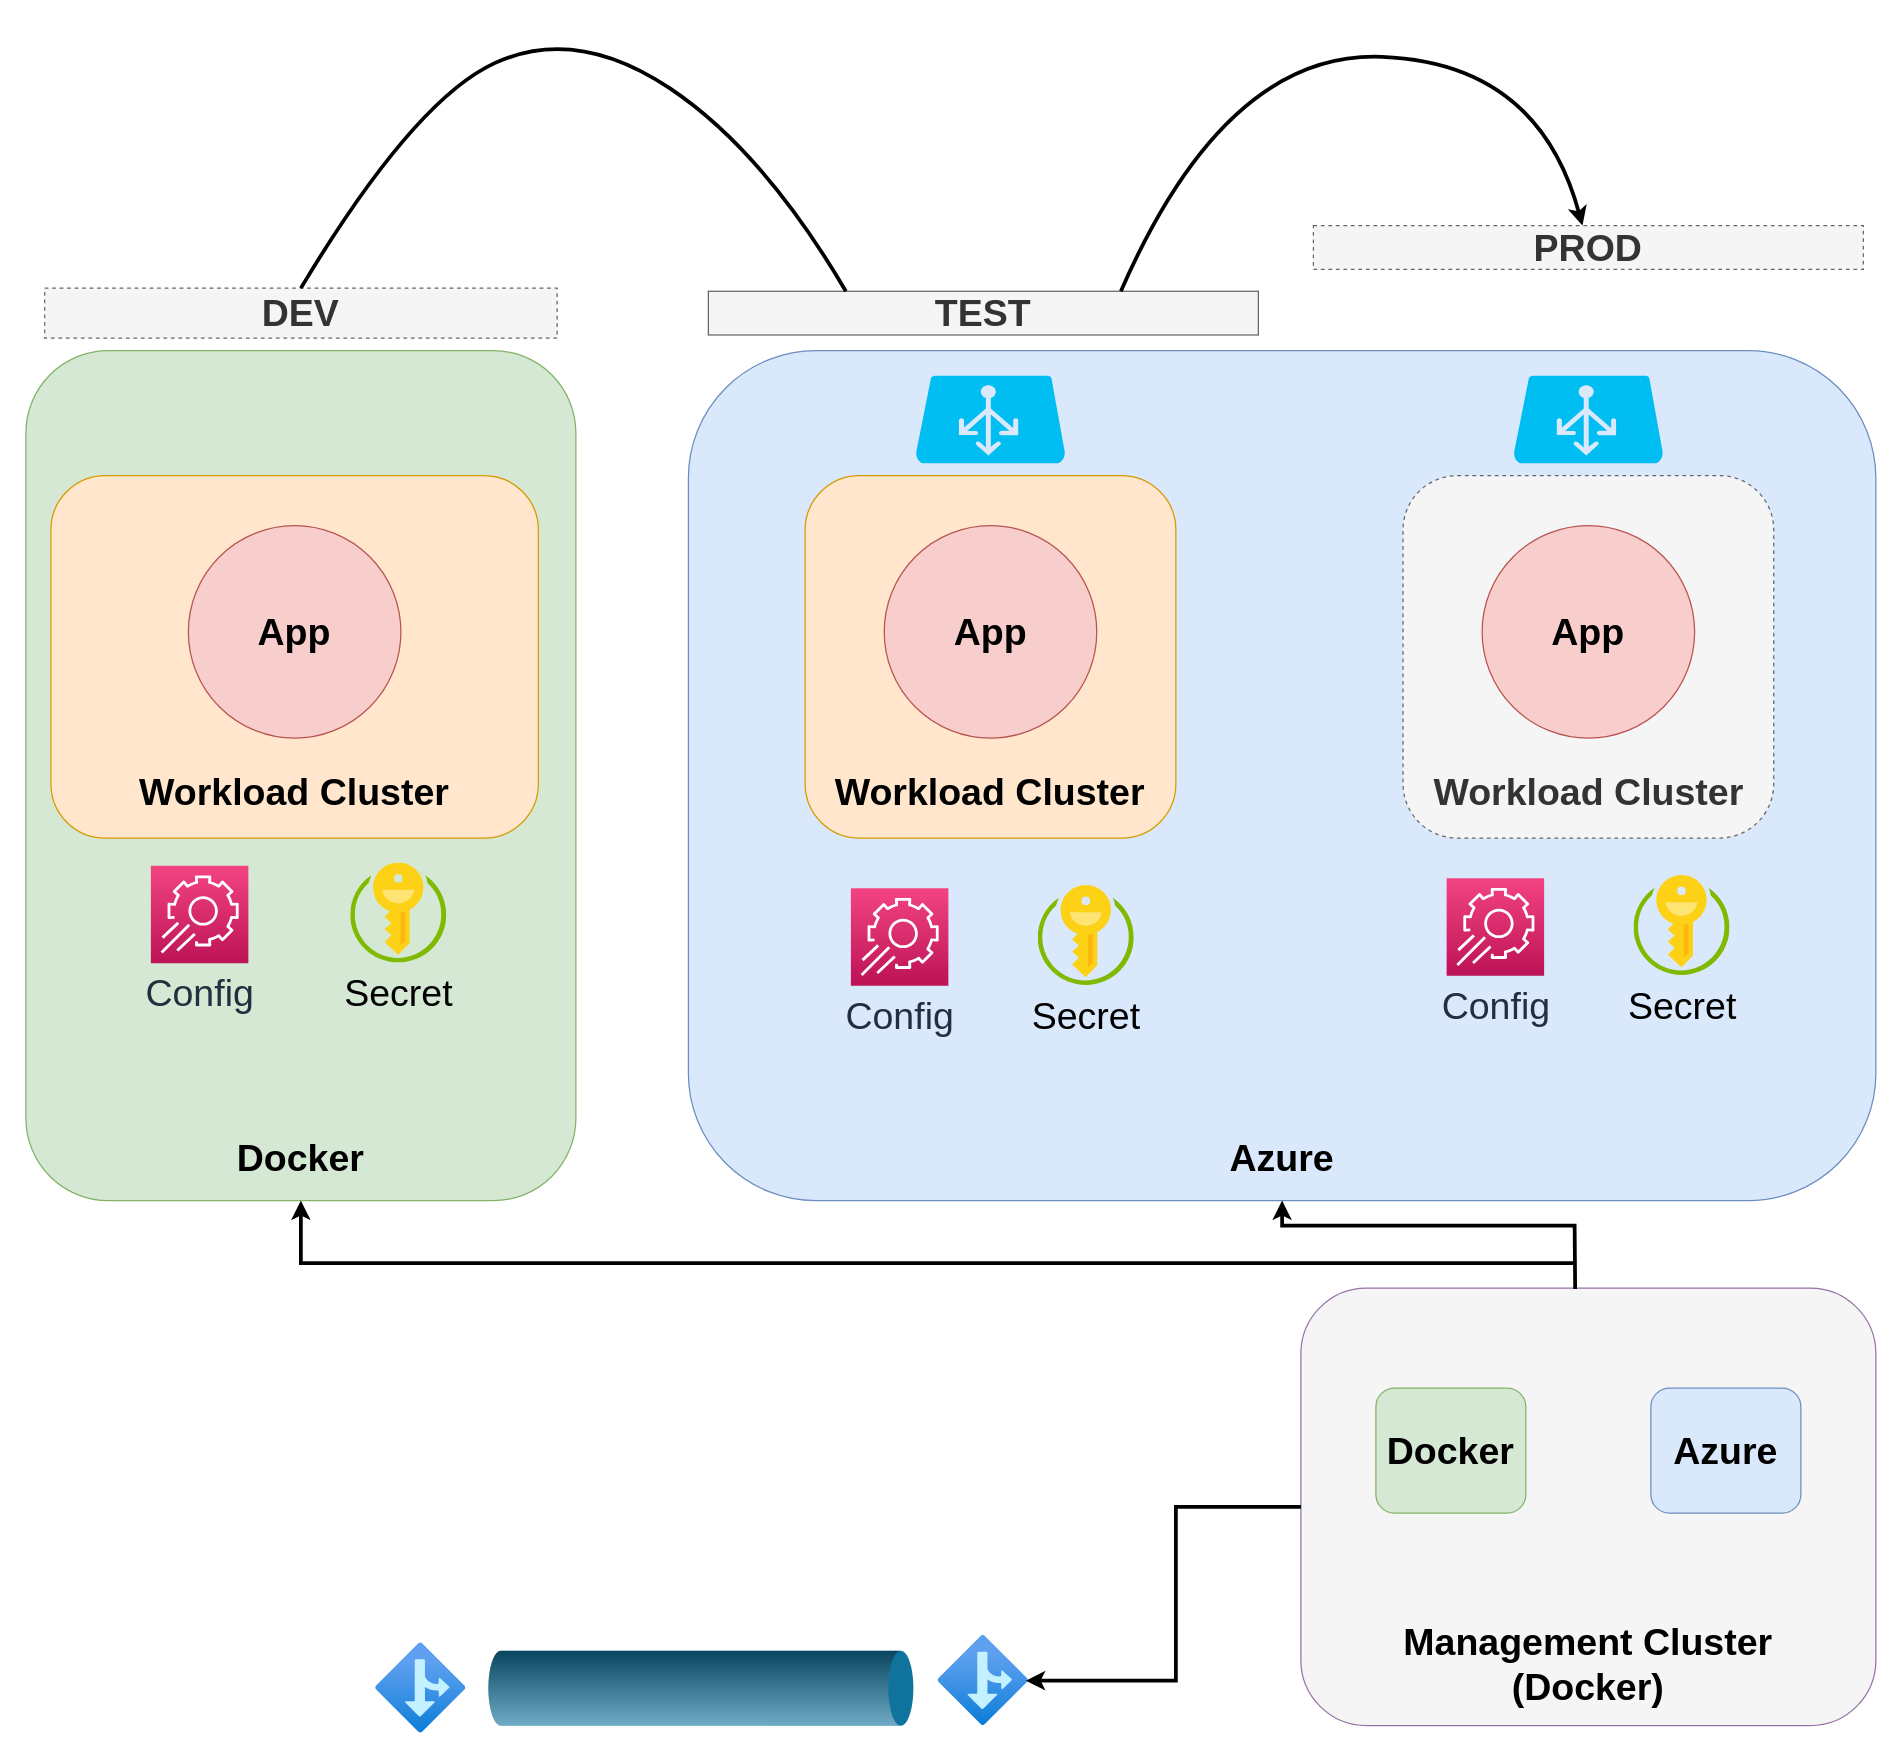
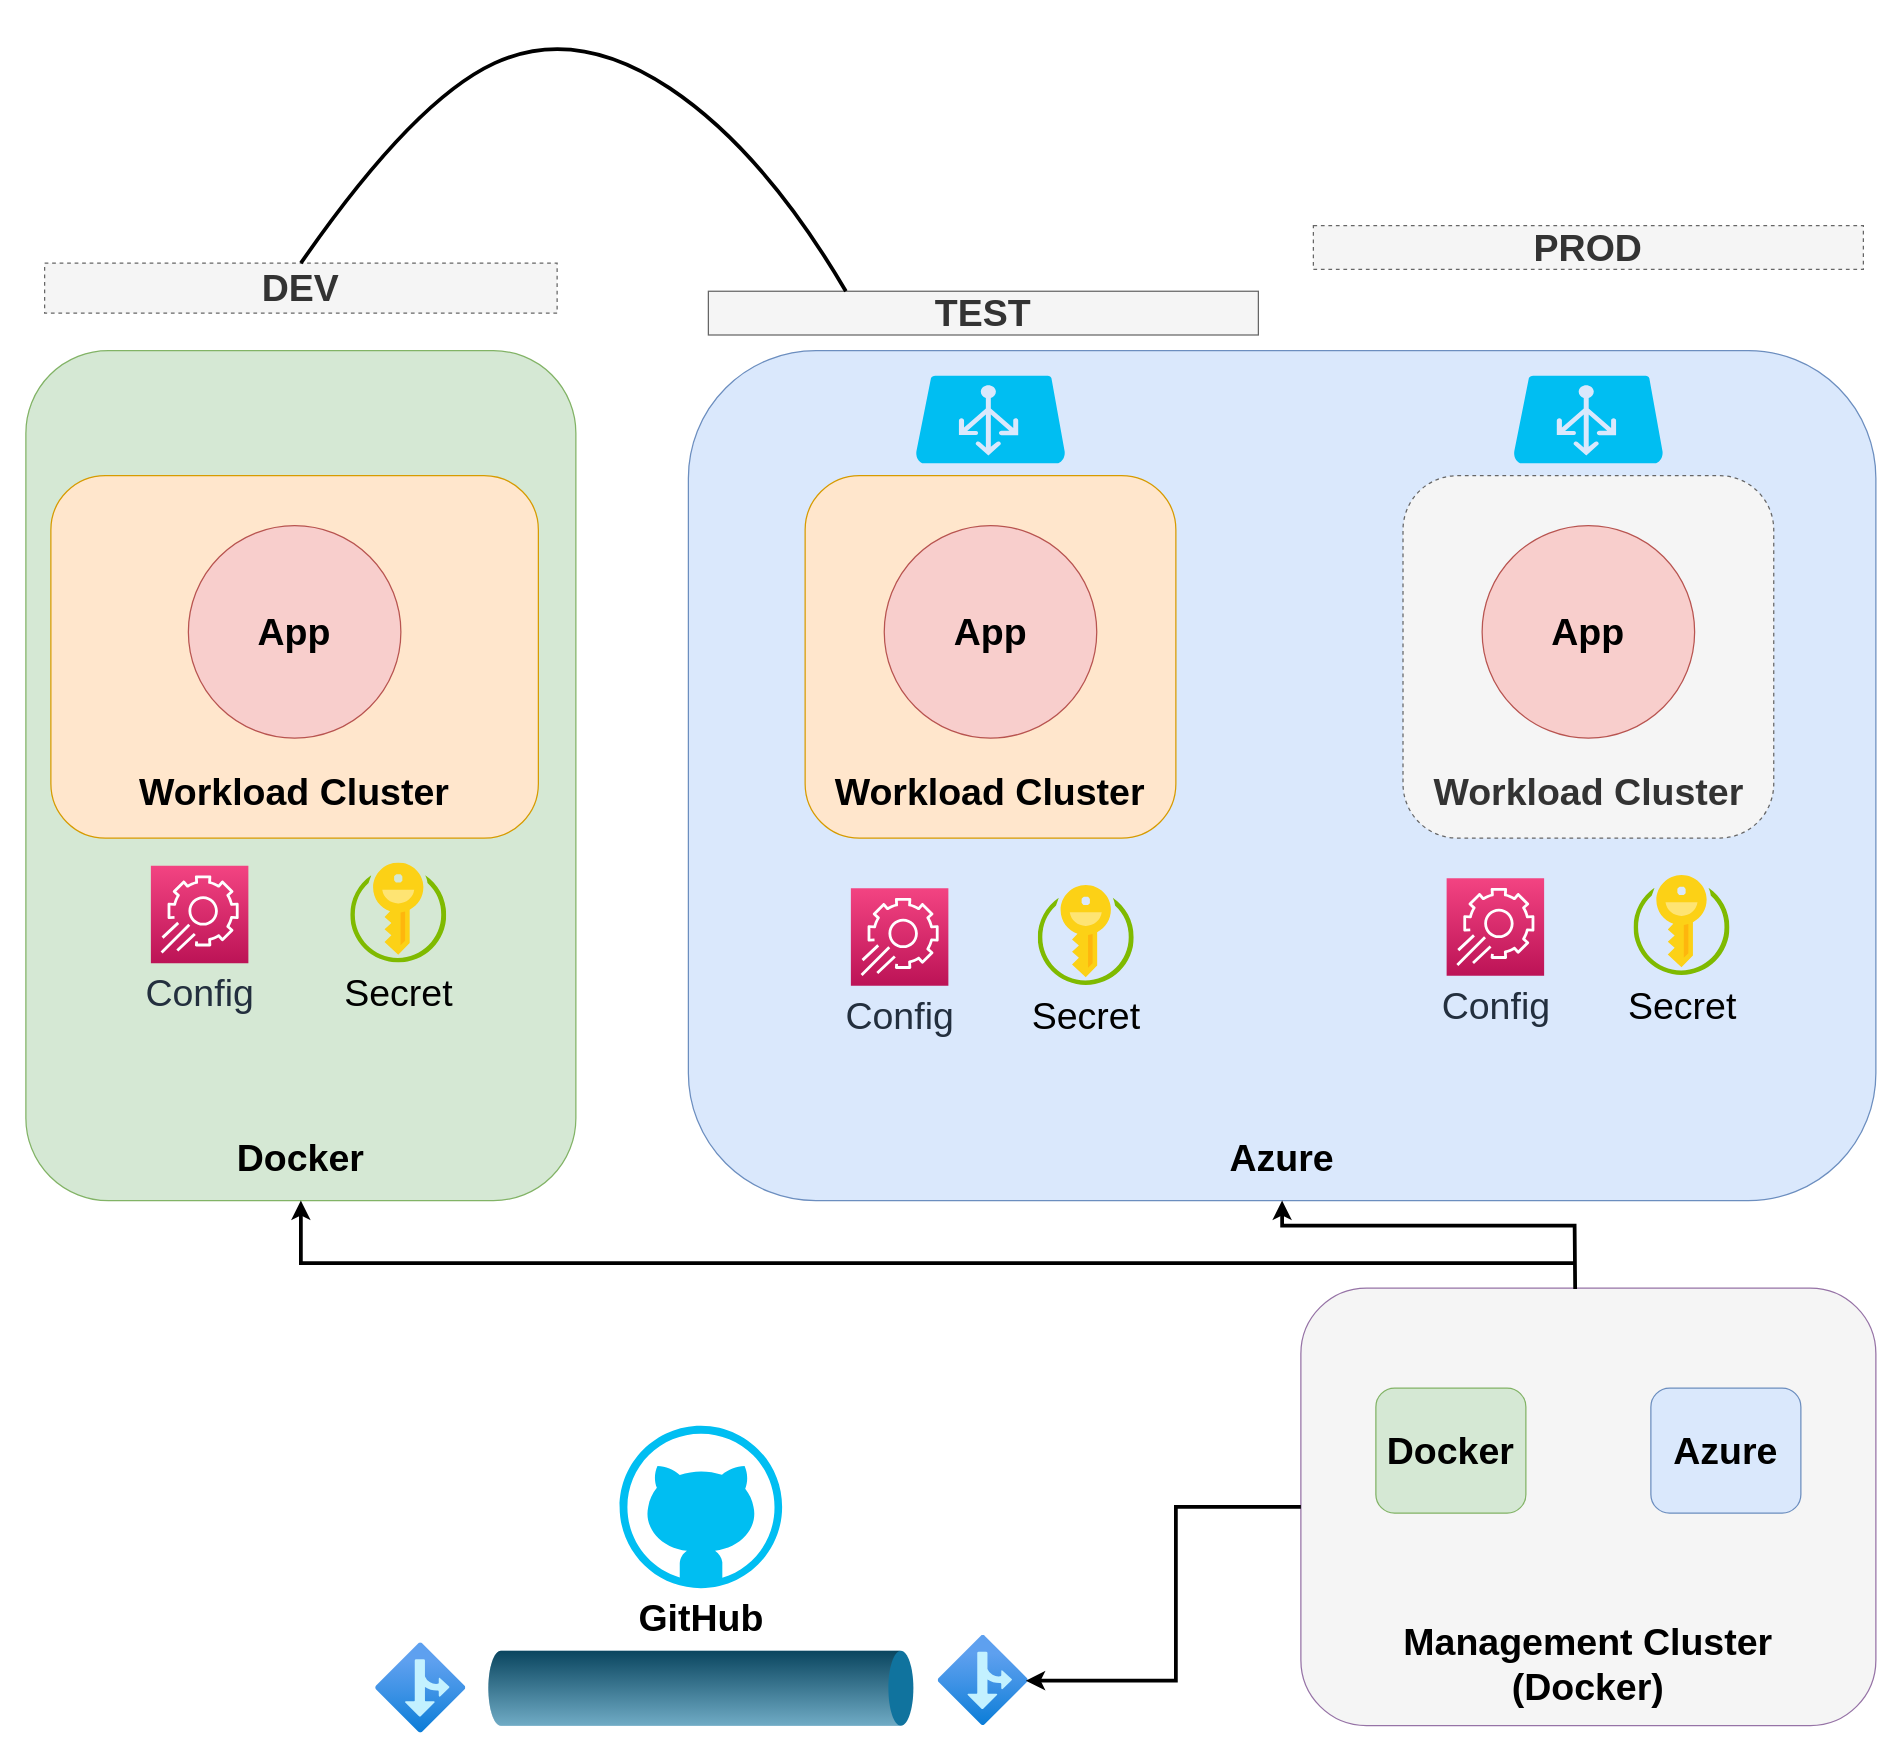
(1331, 62) -> none
(301, 313) -> (301, 288)
none -> (701, 1507)
